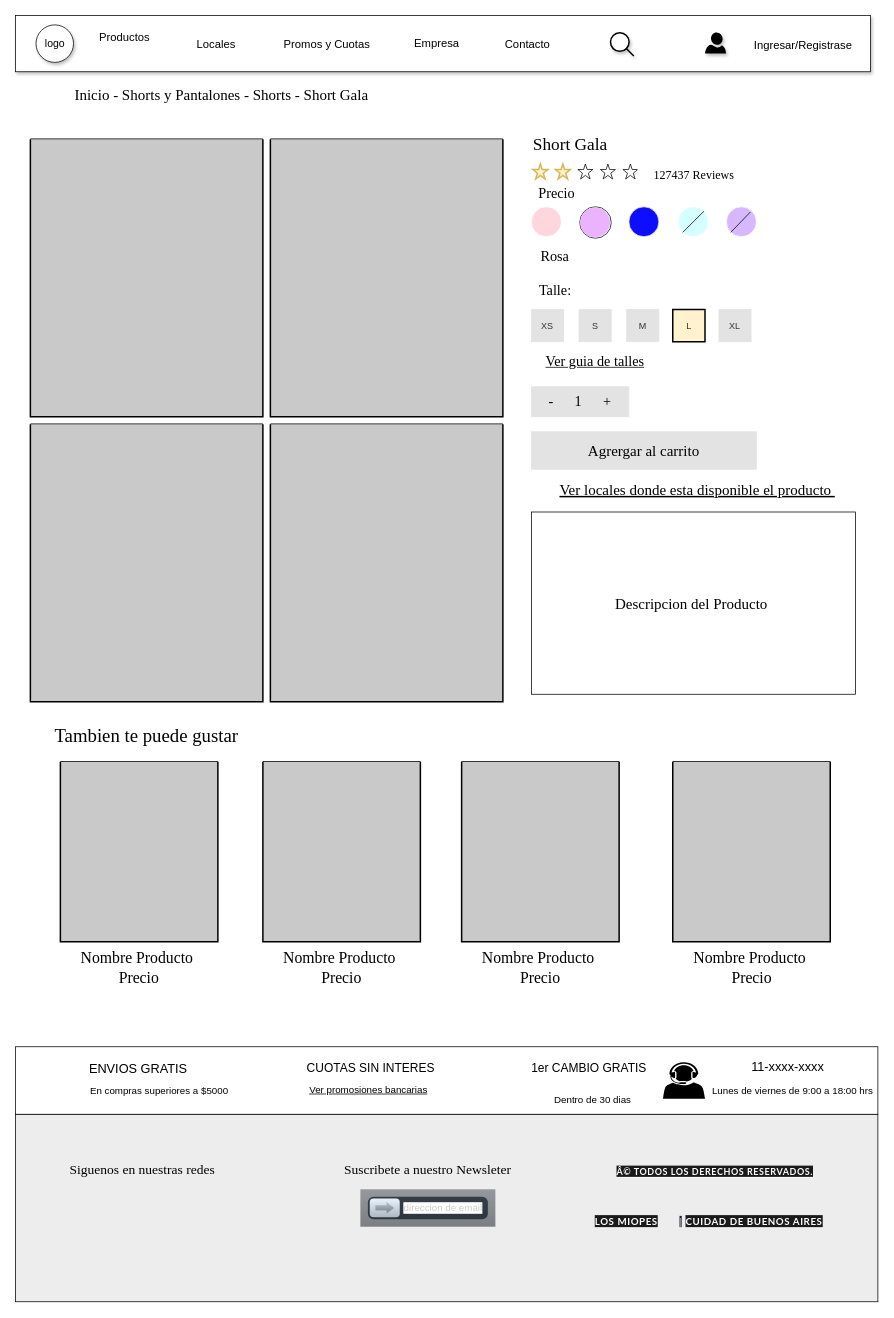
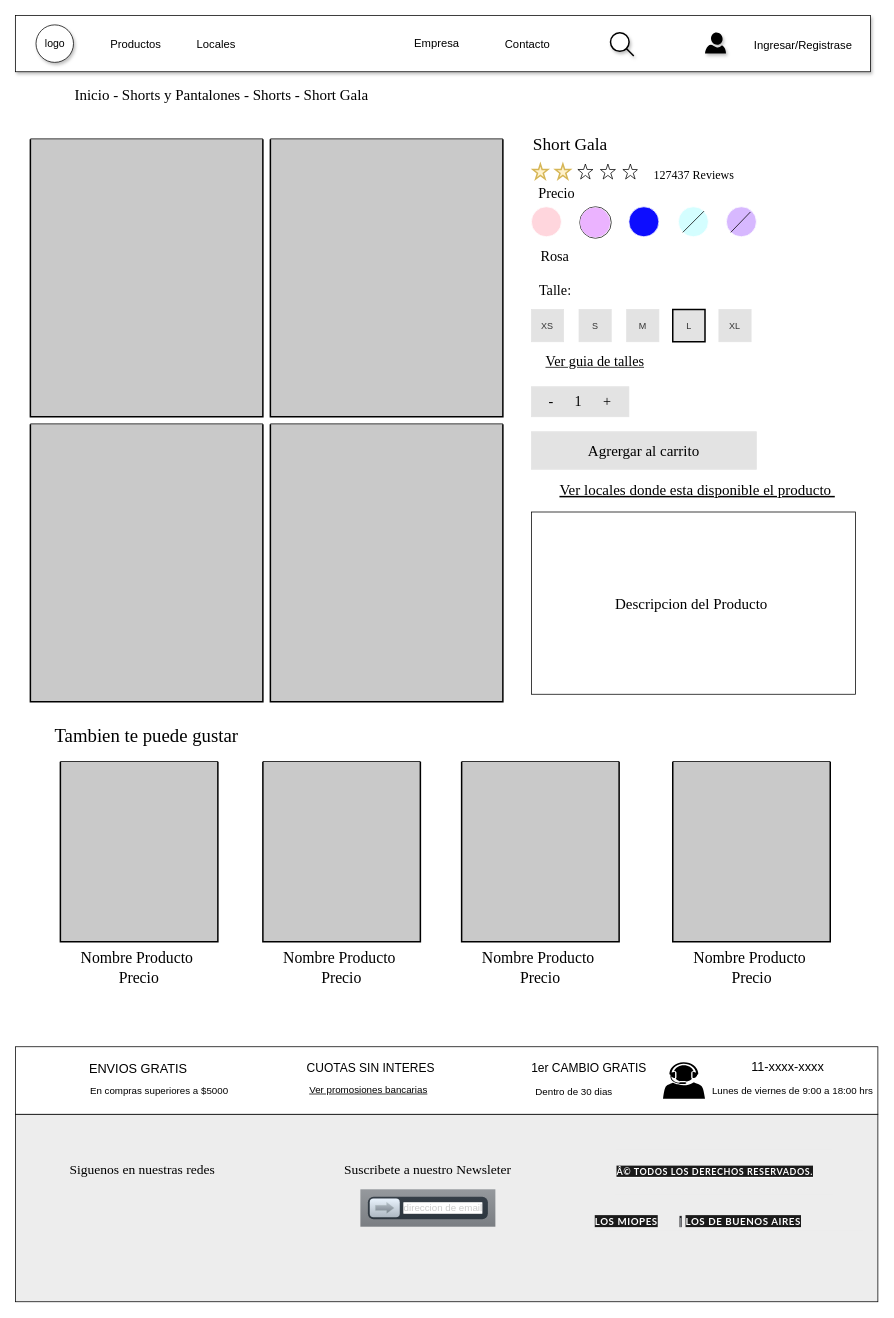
(128, 36) -> (139, 44)
(339, 44) -> none
(689, 326) -> (689, 326)
(593, 1098) -> (574, 1091)
(742, 1221) -> (734, 1221)
